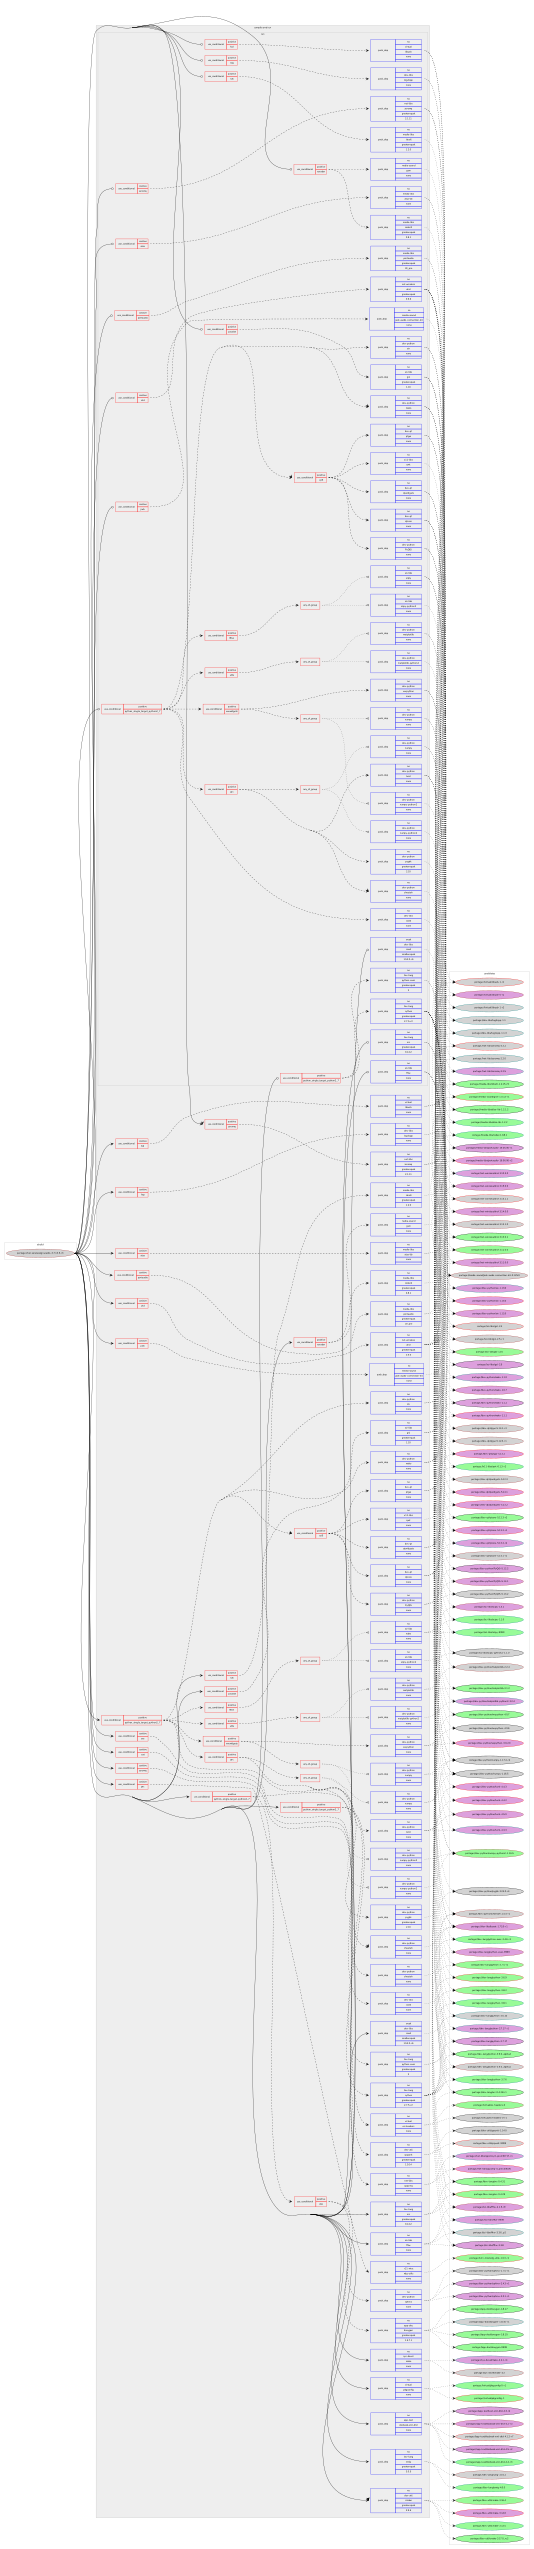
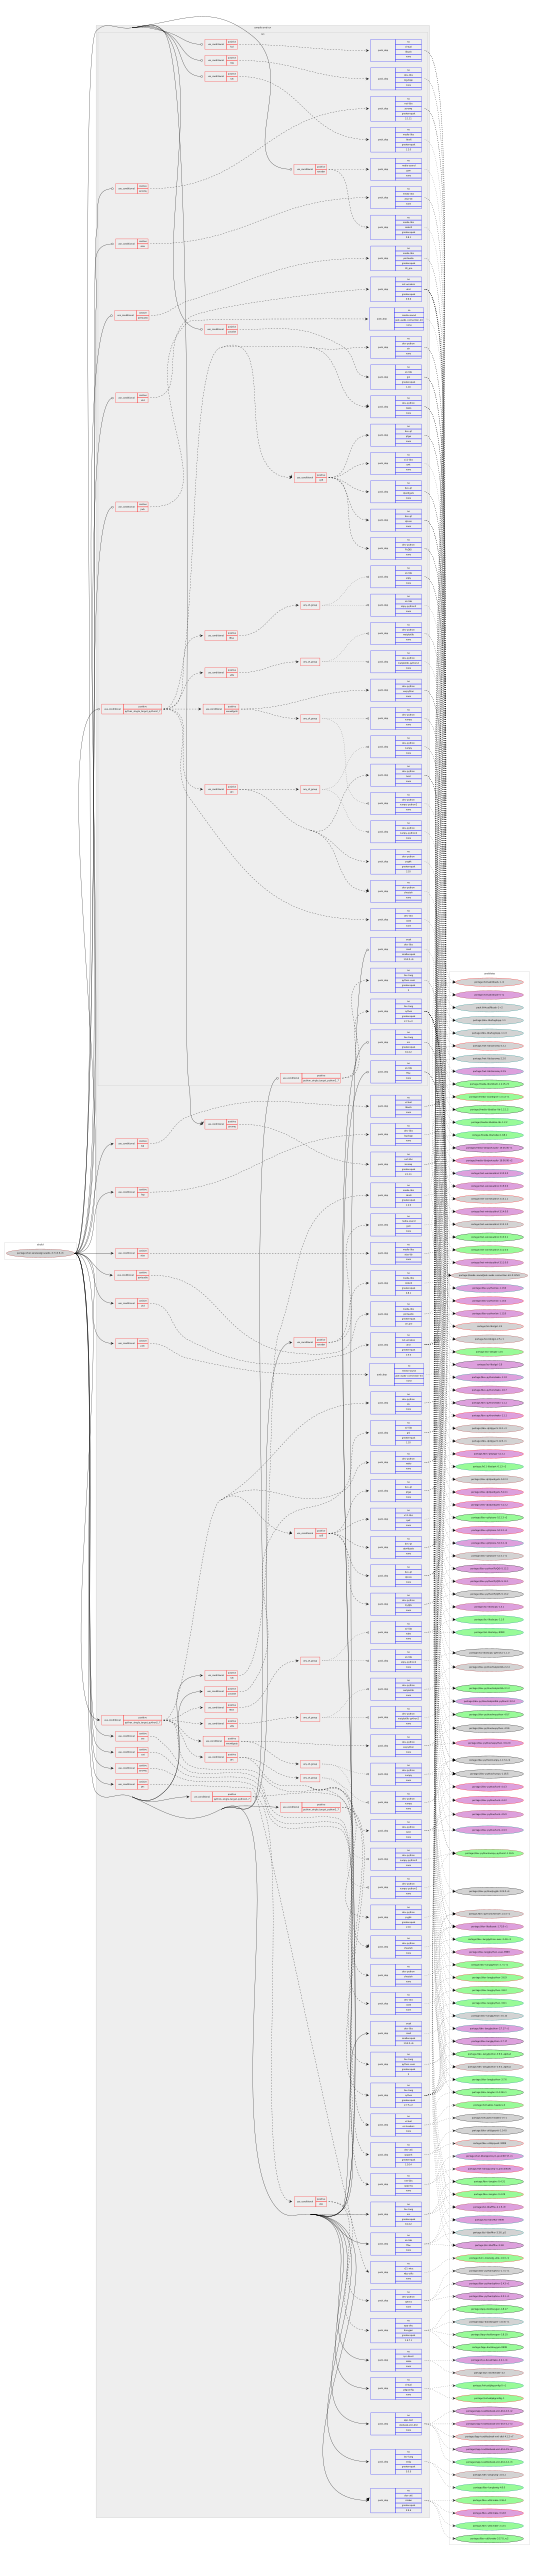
(489, 1008) -> (489, 1008)
(489, 2411) -> (489, 2411)
